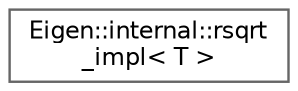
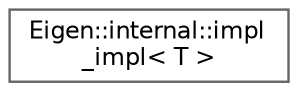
(149, 46) -> (149, 46)
